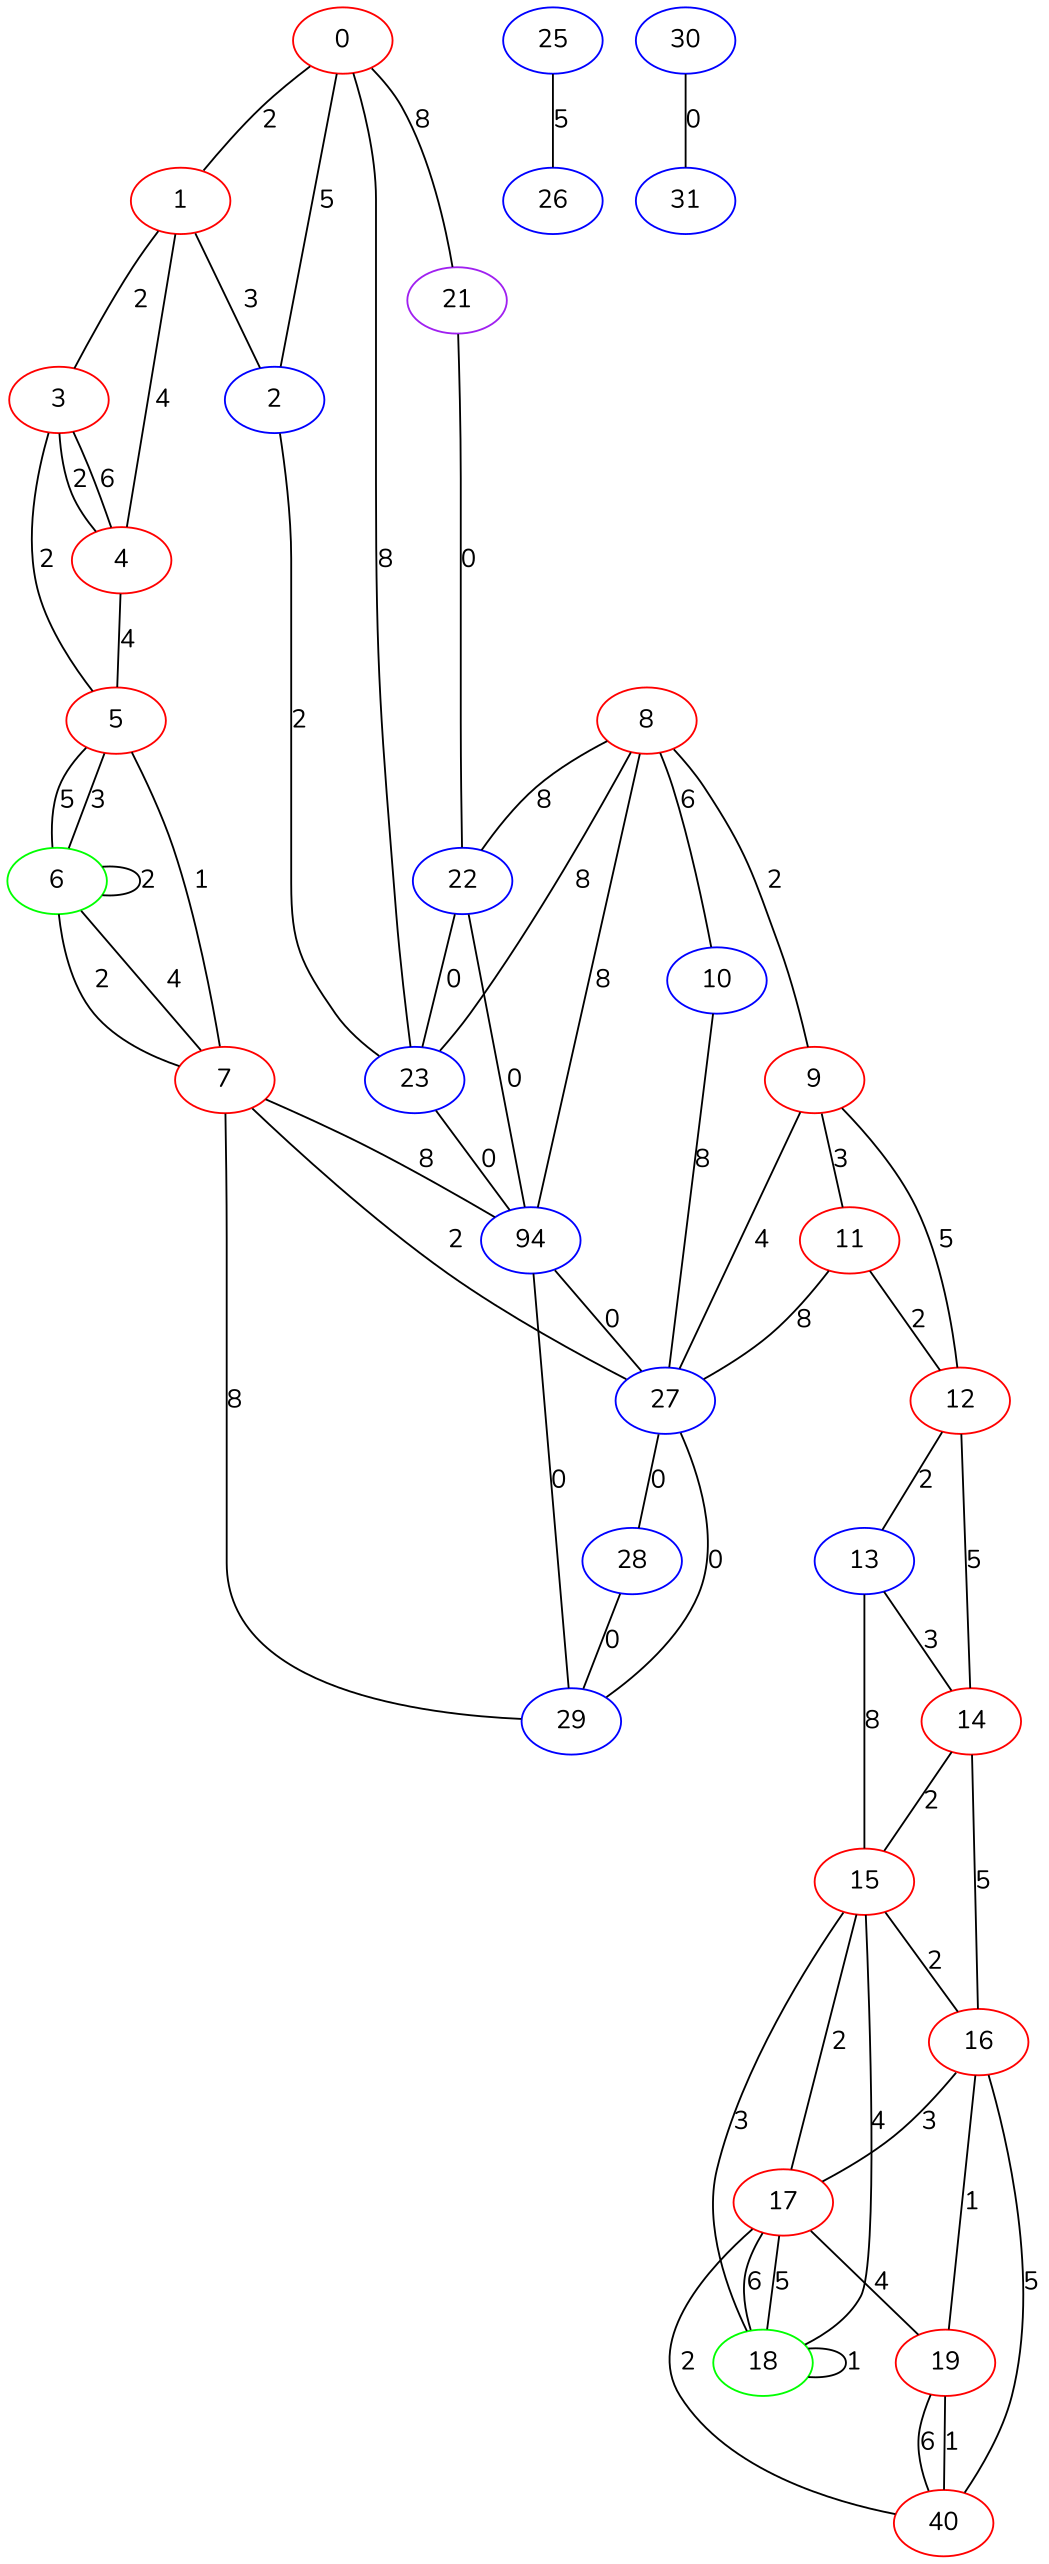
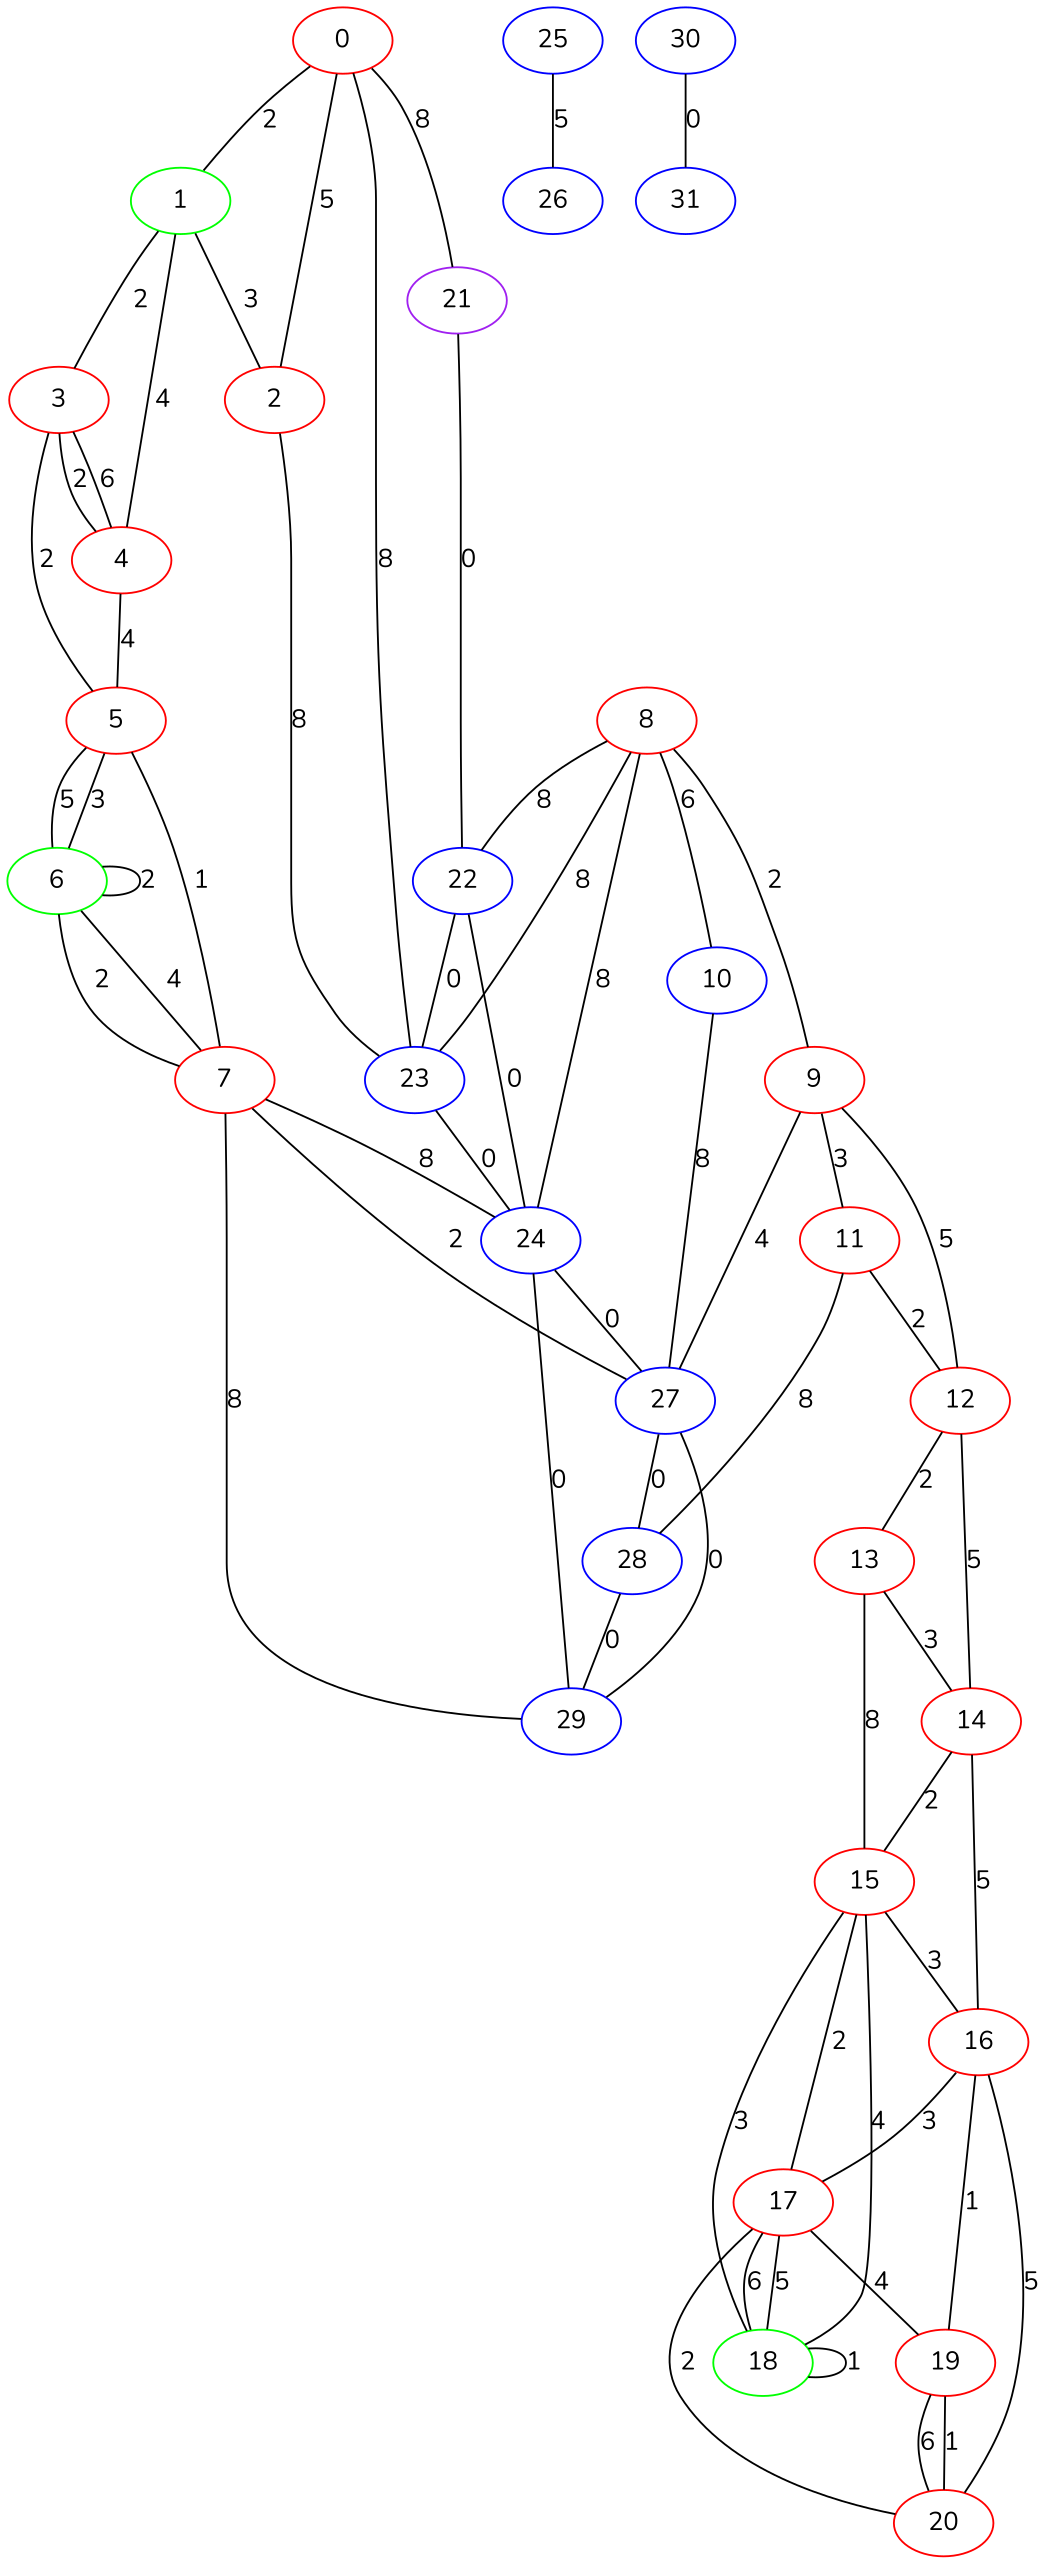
(181, 201) -> (181, 201)
(275, 400) -> (275, 400)
(299, 721) -> (299, 721)
(531, 1240) -> (531, 1240)
(773, 1332) -> (767, 1414)
(864, 1561) -> (864, 1561)
(935, 1962) -> (935, 1962)
(944, 2523) -> (944, 2523)
